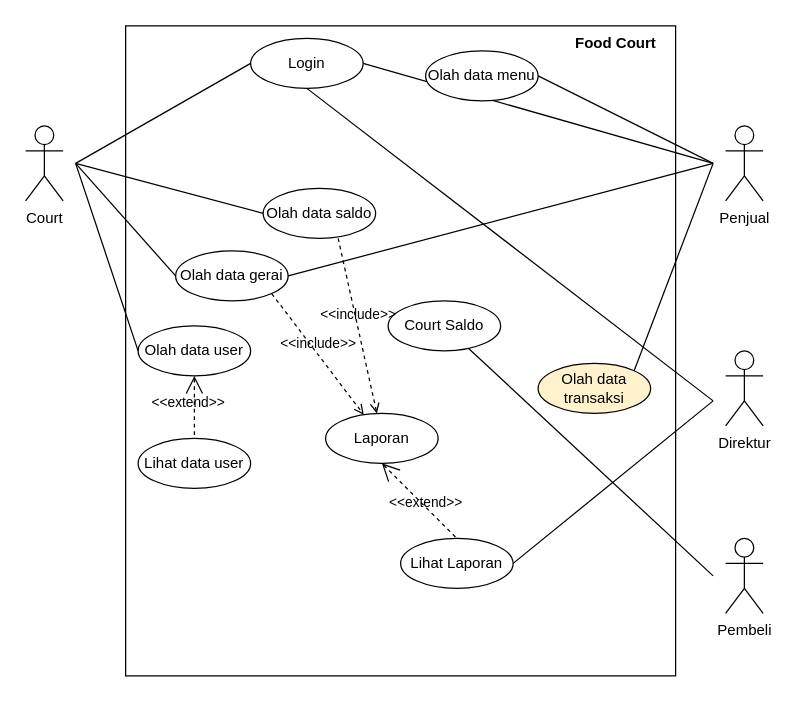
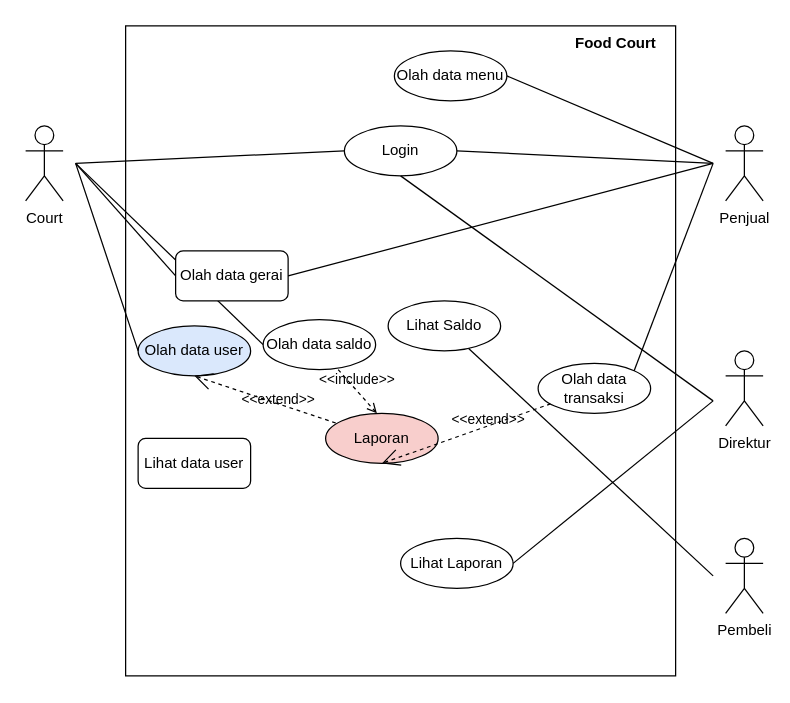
(307, 63) -> (401, 151)
(482, 76) -> (451, 76)
(319, 213) -> (319, 344)
(232, 276) -> (232, 276)
(444, 326) -> (444, 326)
(194, 351) -> (194, 351)
(317, 352) -> none
(594, 388) -> (594, 388)
(194, 407) -> (266, 400)
(382, 438) -> (382, 438)
(194, 463) -> (194, 463)
(420, 501) -> (467, 433)
